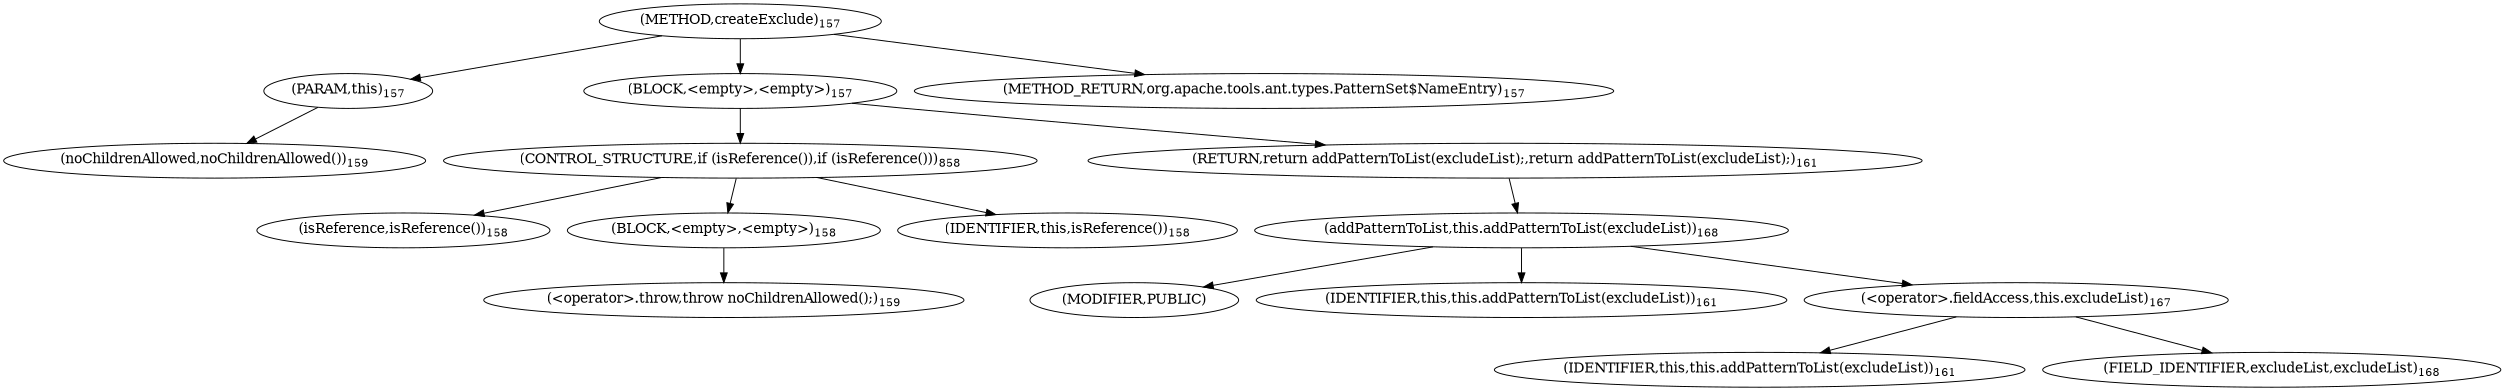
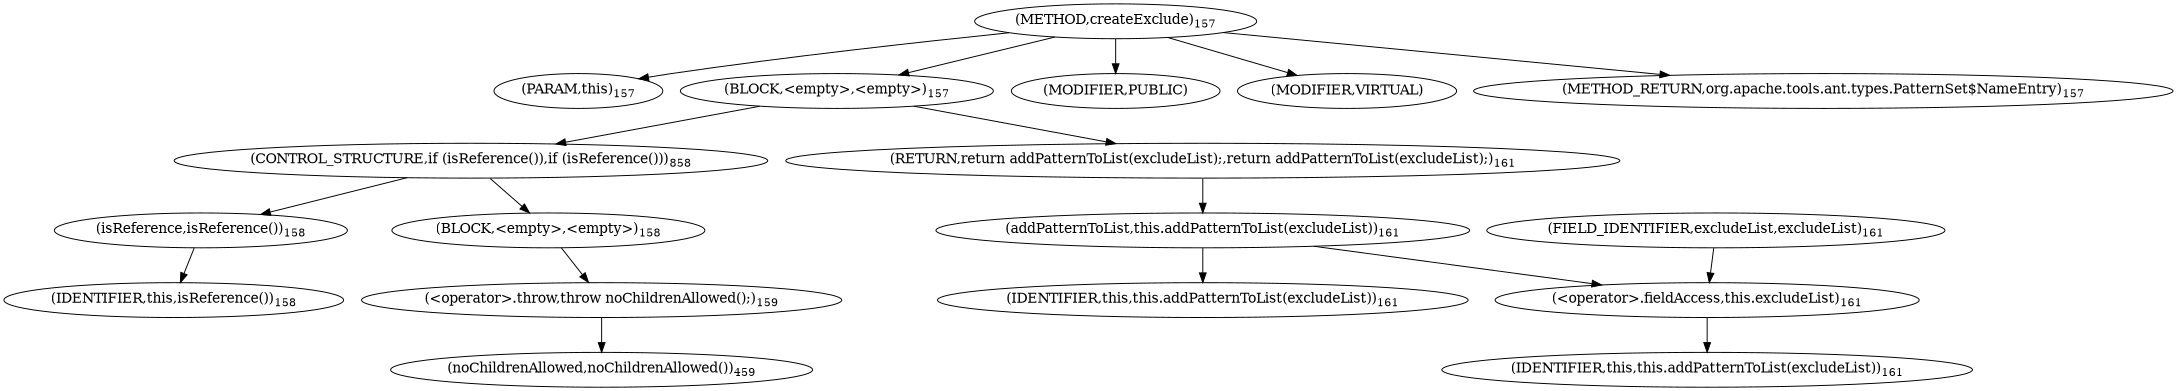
none -> (1347, 91)
(287, 123) -> (602, 330)
(358, 159) -> (745, 368)
(902, 195) -> (189, 261)
(1708, 229) -> (1389, 229)
(1323, 266) -> (1116, 51)
(2160, 299) -> (1851, 299)
(2139, 334) -> (1712, 260)
(2429, 368) -> (1873, 229)
